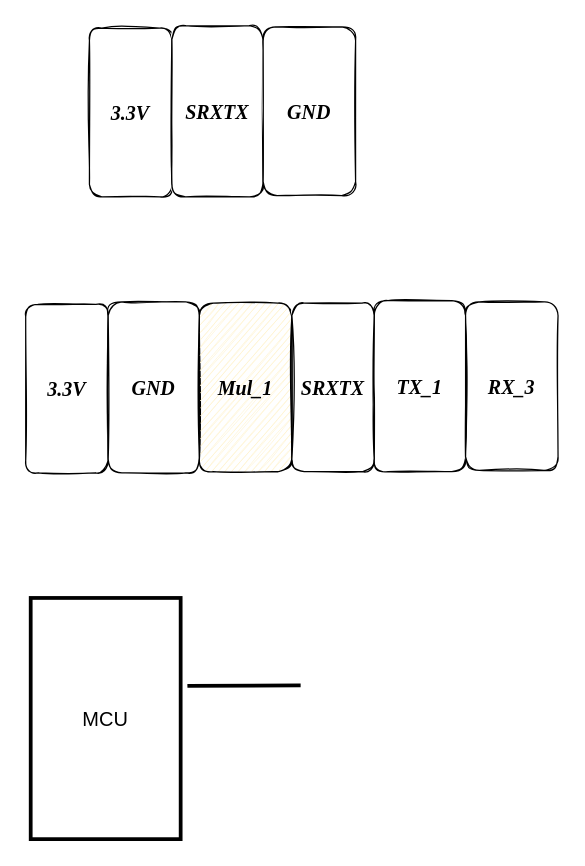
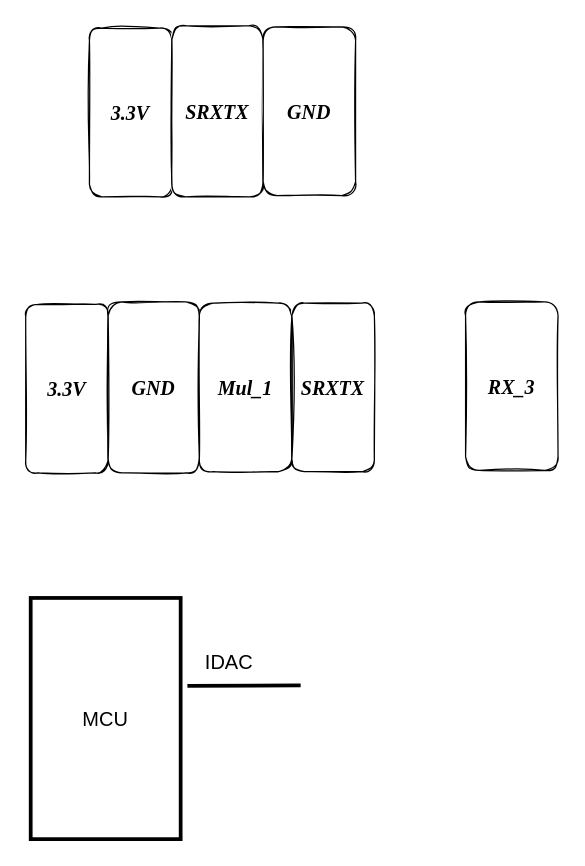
(420, 386) -> none
(246, 388) -> (246, 388)
none -> (229, 662)
